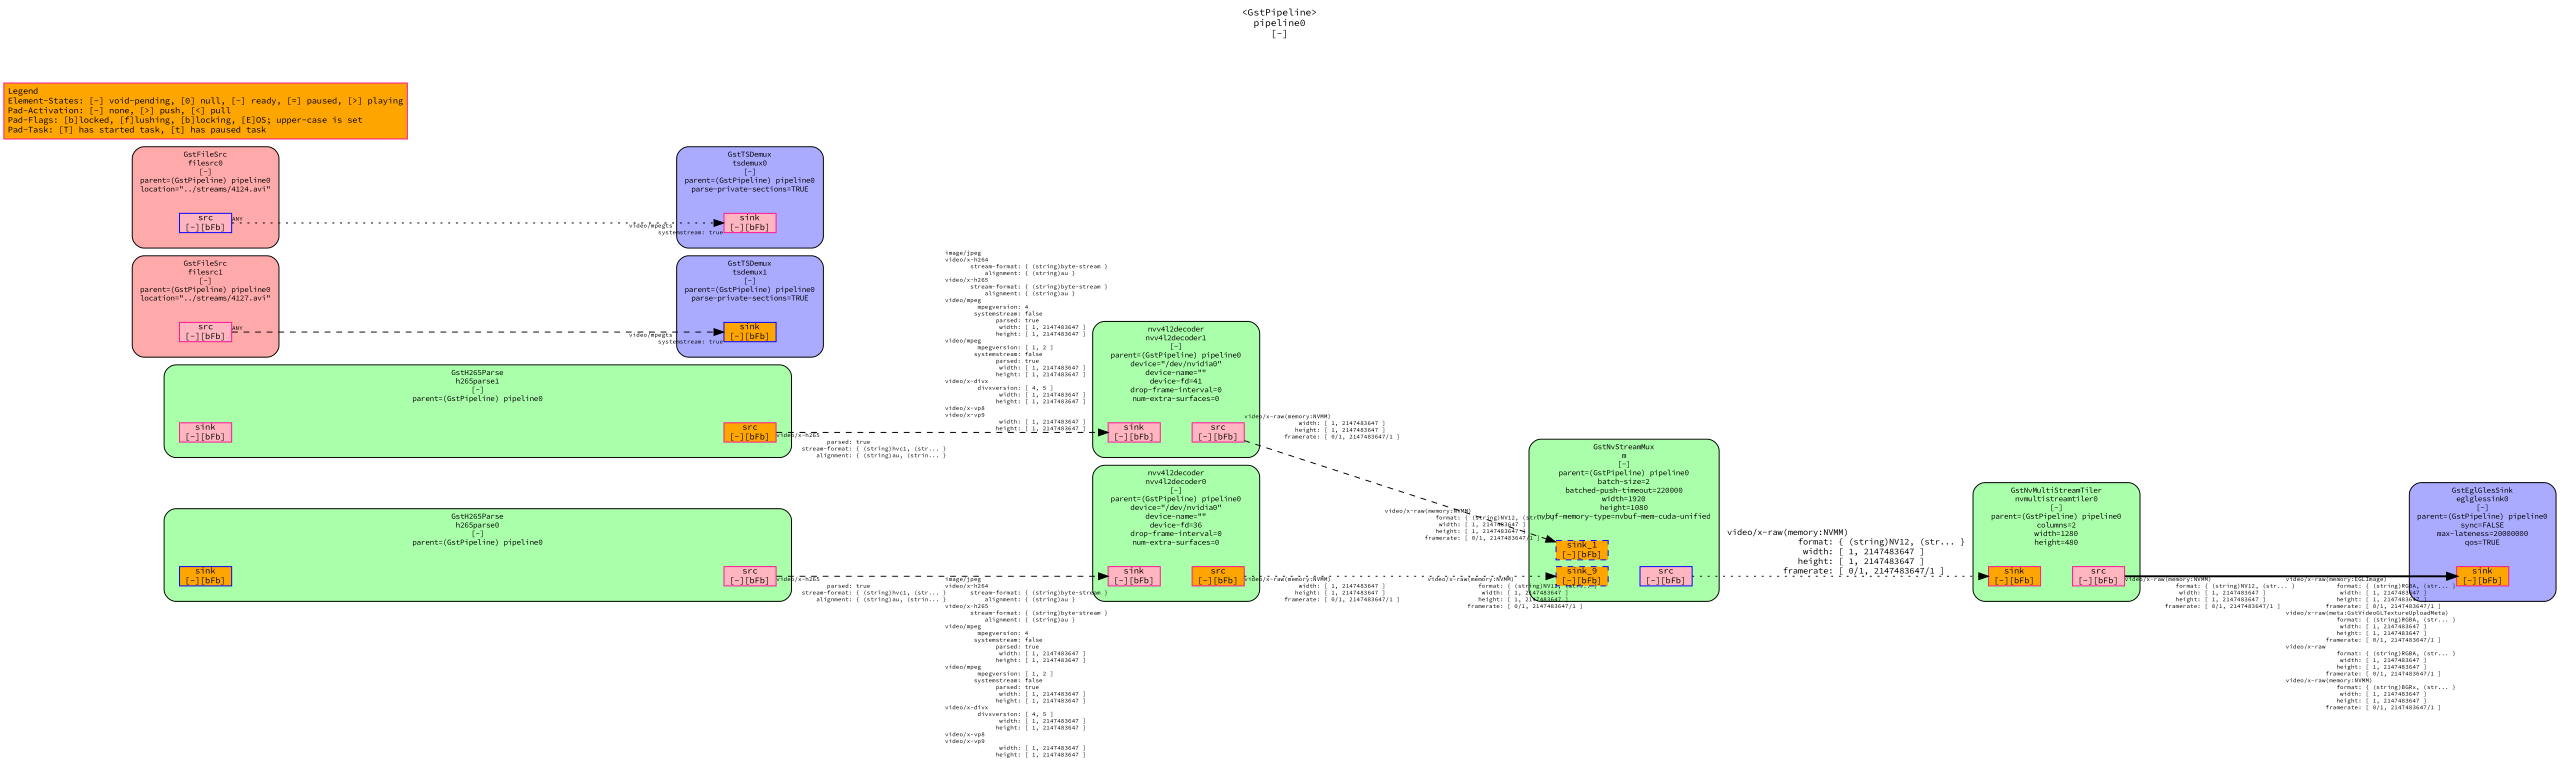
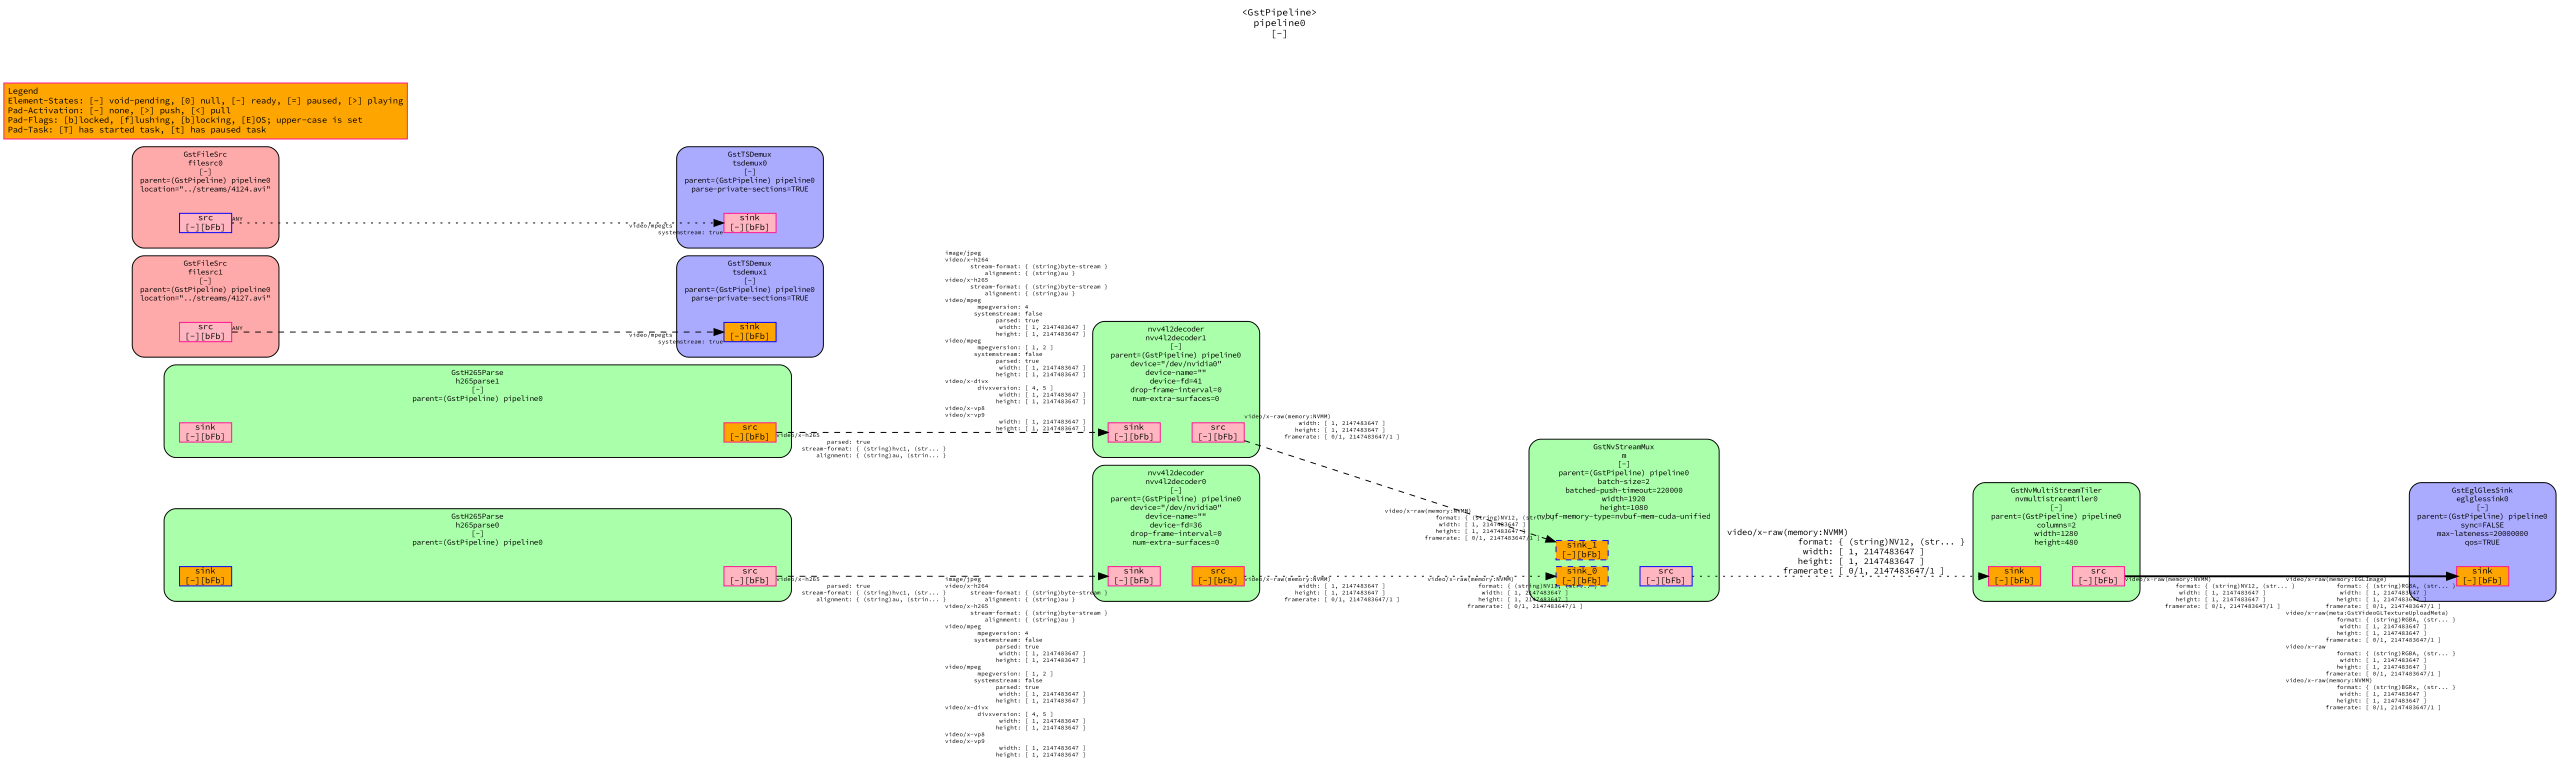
(1582, 576) -> (1582, 576)
